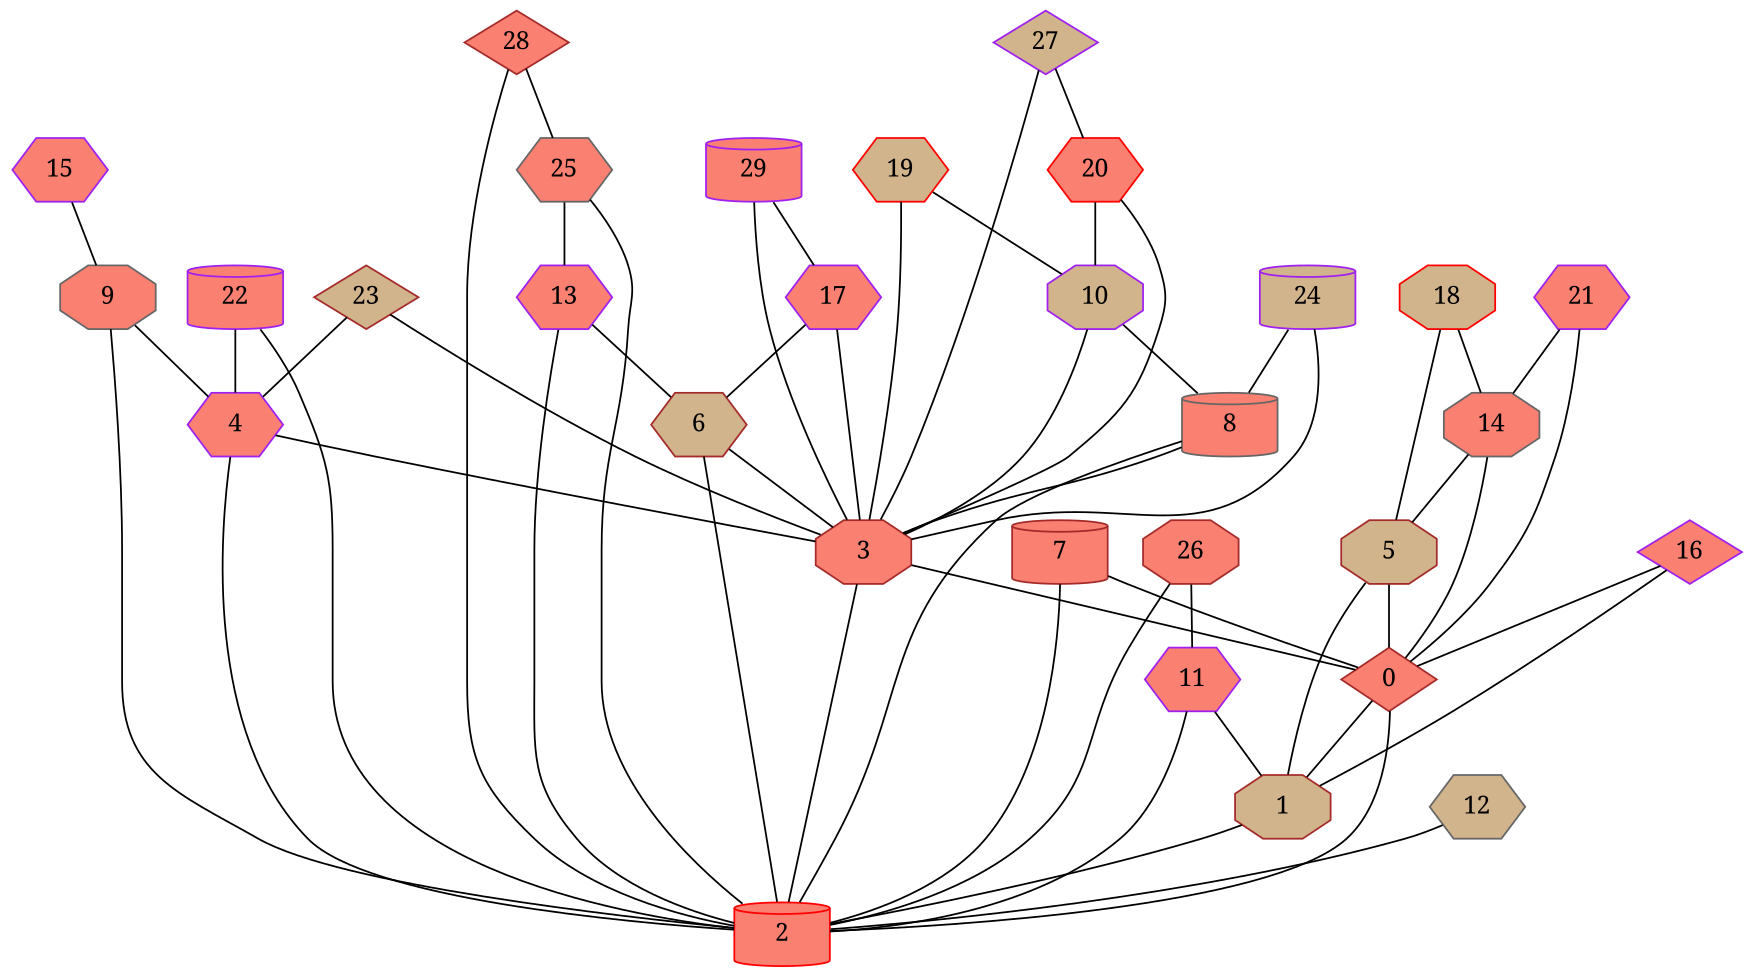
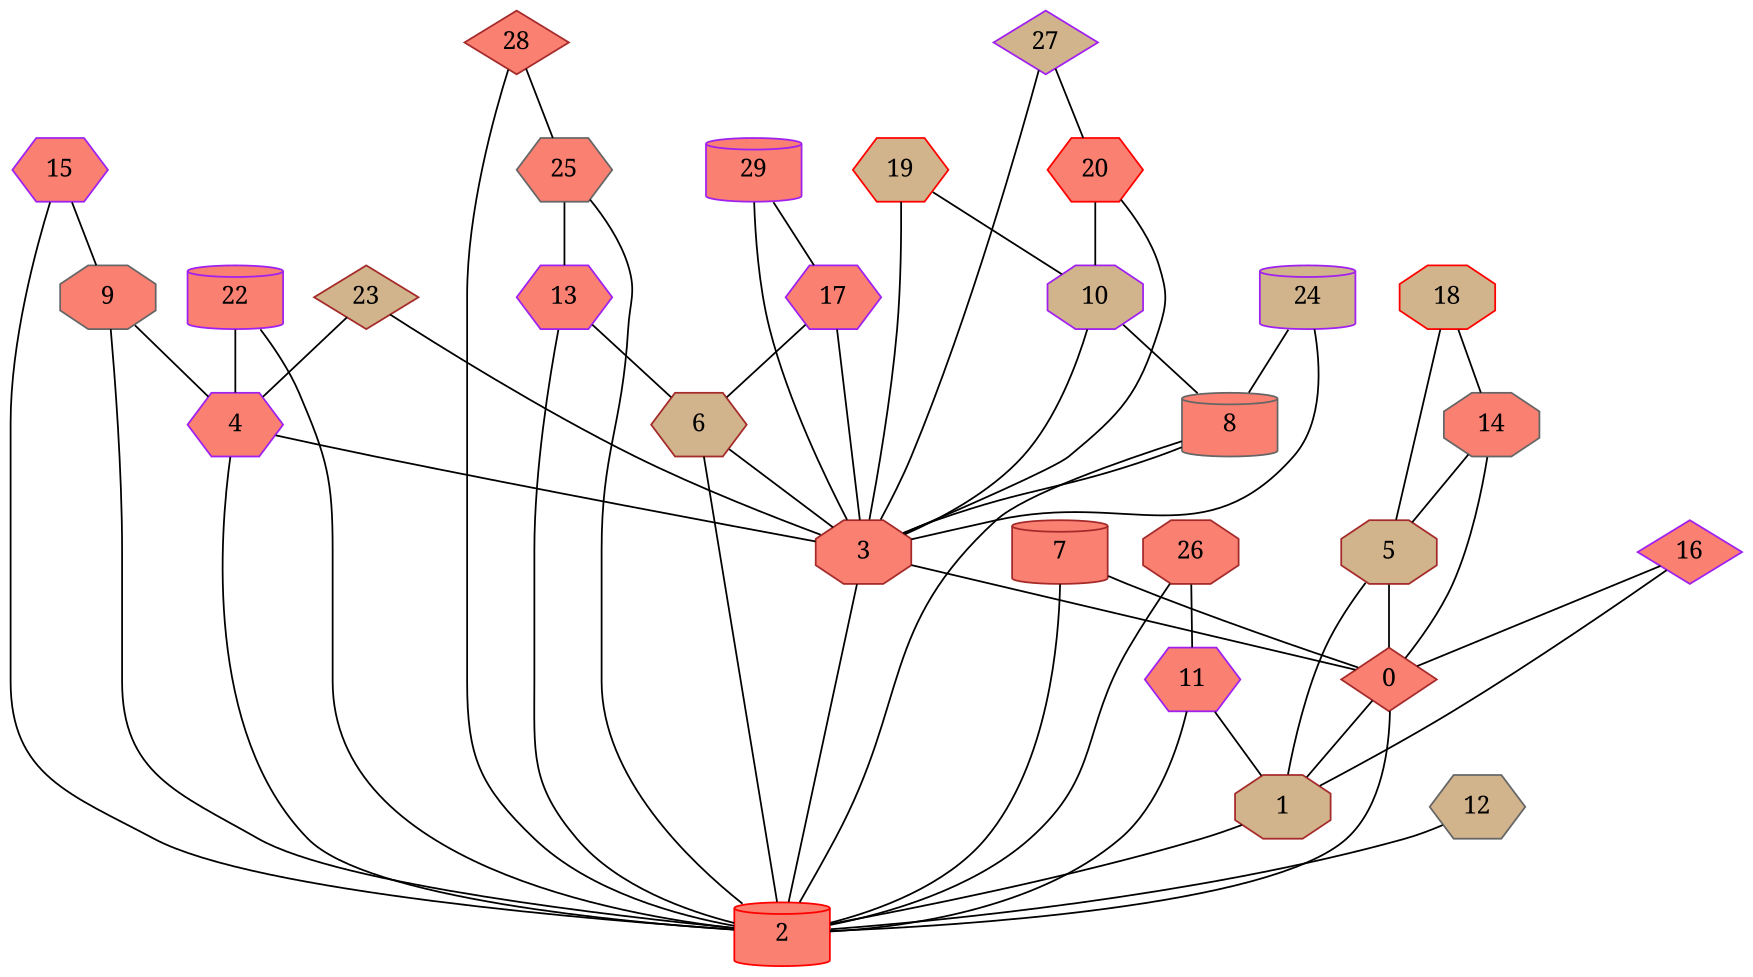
(1582, 297) -> none
none -> (100, 810)
